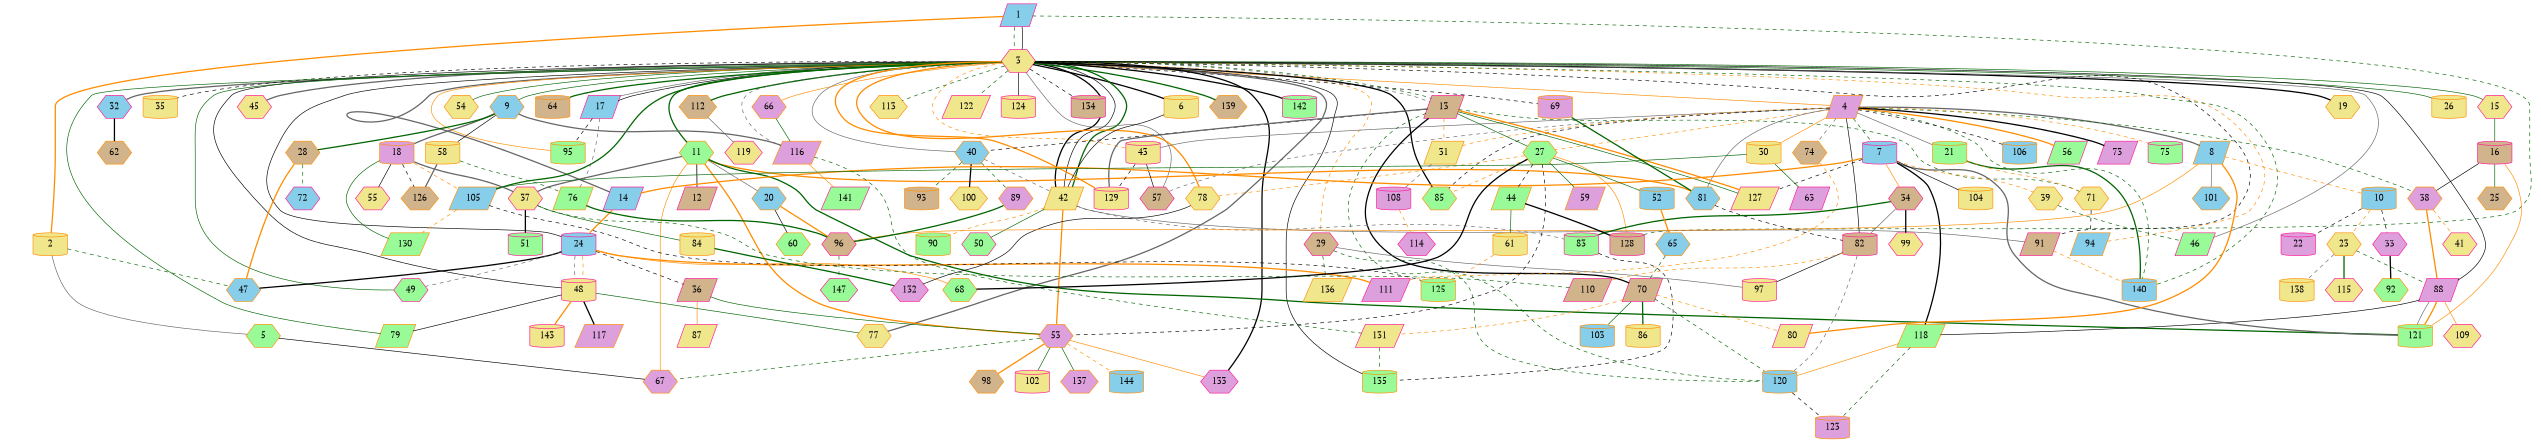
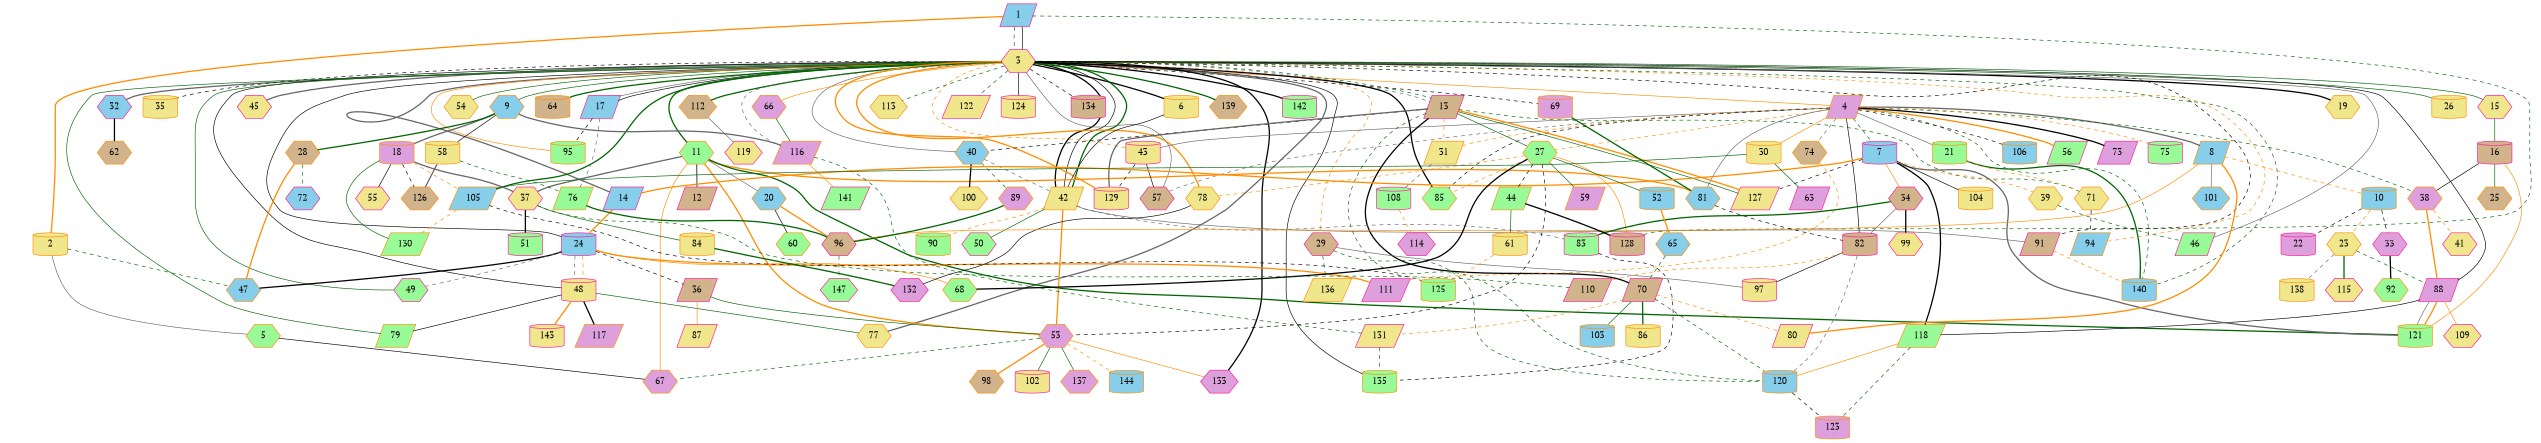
(922, 198) -> none
(1394, 198) -> (1394, 198)
